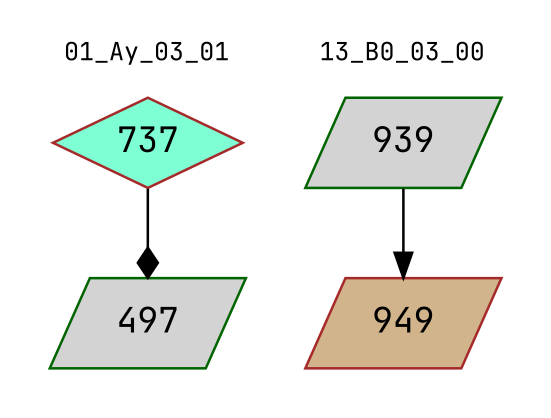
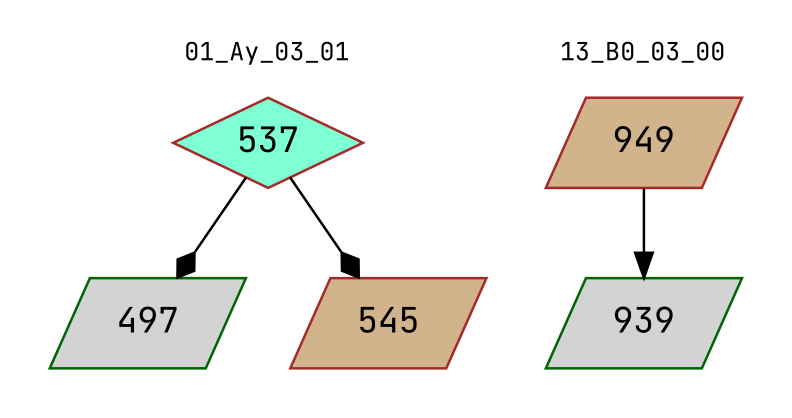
(148, 143) -> (268, 143)
(403, 221) -> (644, 221)
none -> (388, 323)
